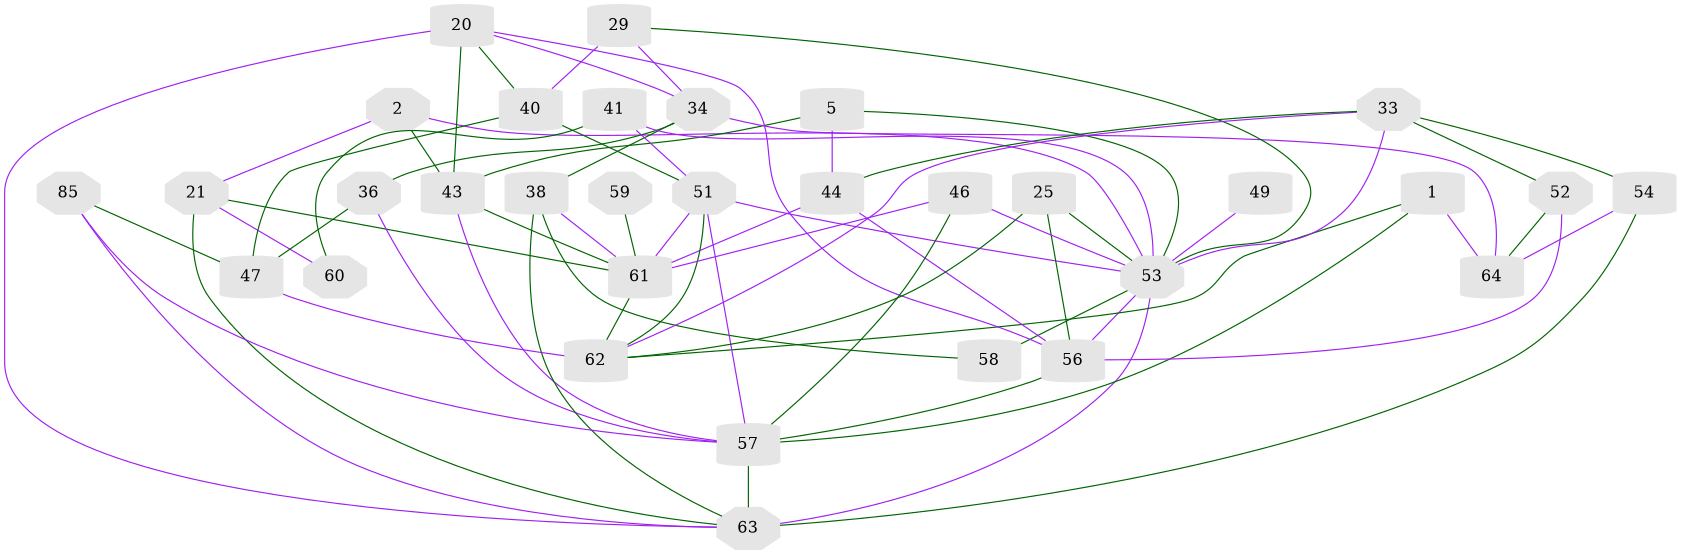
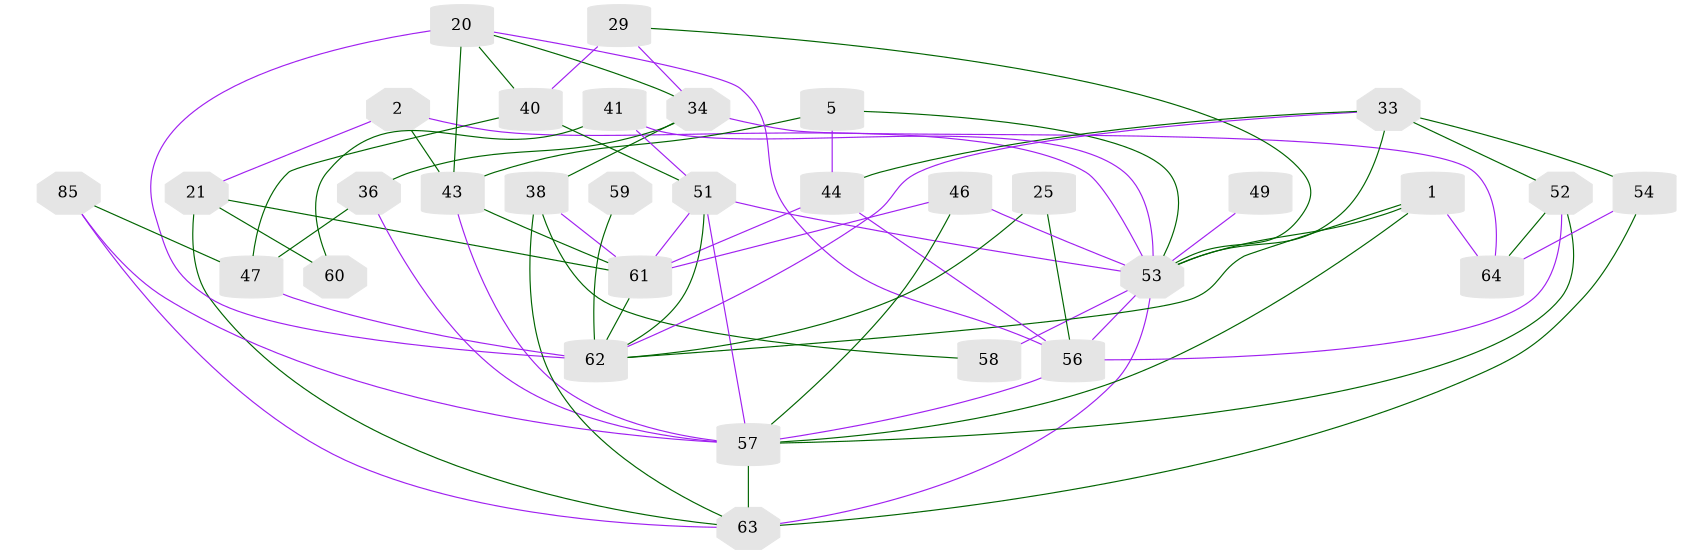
(589, 64) -> (589, 64)
(1337, 217) -> (1337, 217)
(266, 235) -> (266, 235)
(630, 235) -> (596, 276)
(1101, 237) -> (1289, 236)
(1090, 309) -> (1090, 309)
none -> (1225, 410)
(33, 414) -> (171, 259)
(912, 414) -> (912, 414)
